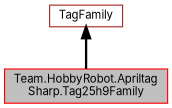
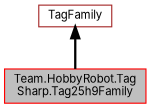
(86, 86) -> (75, 86)
